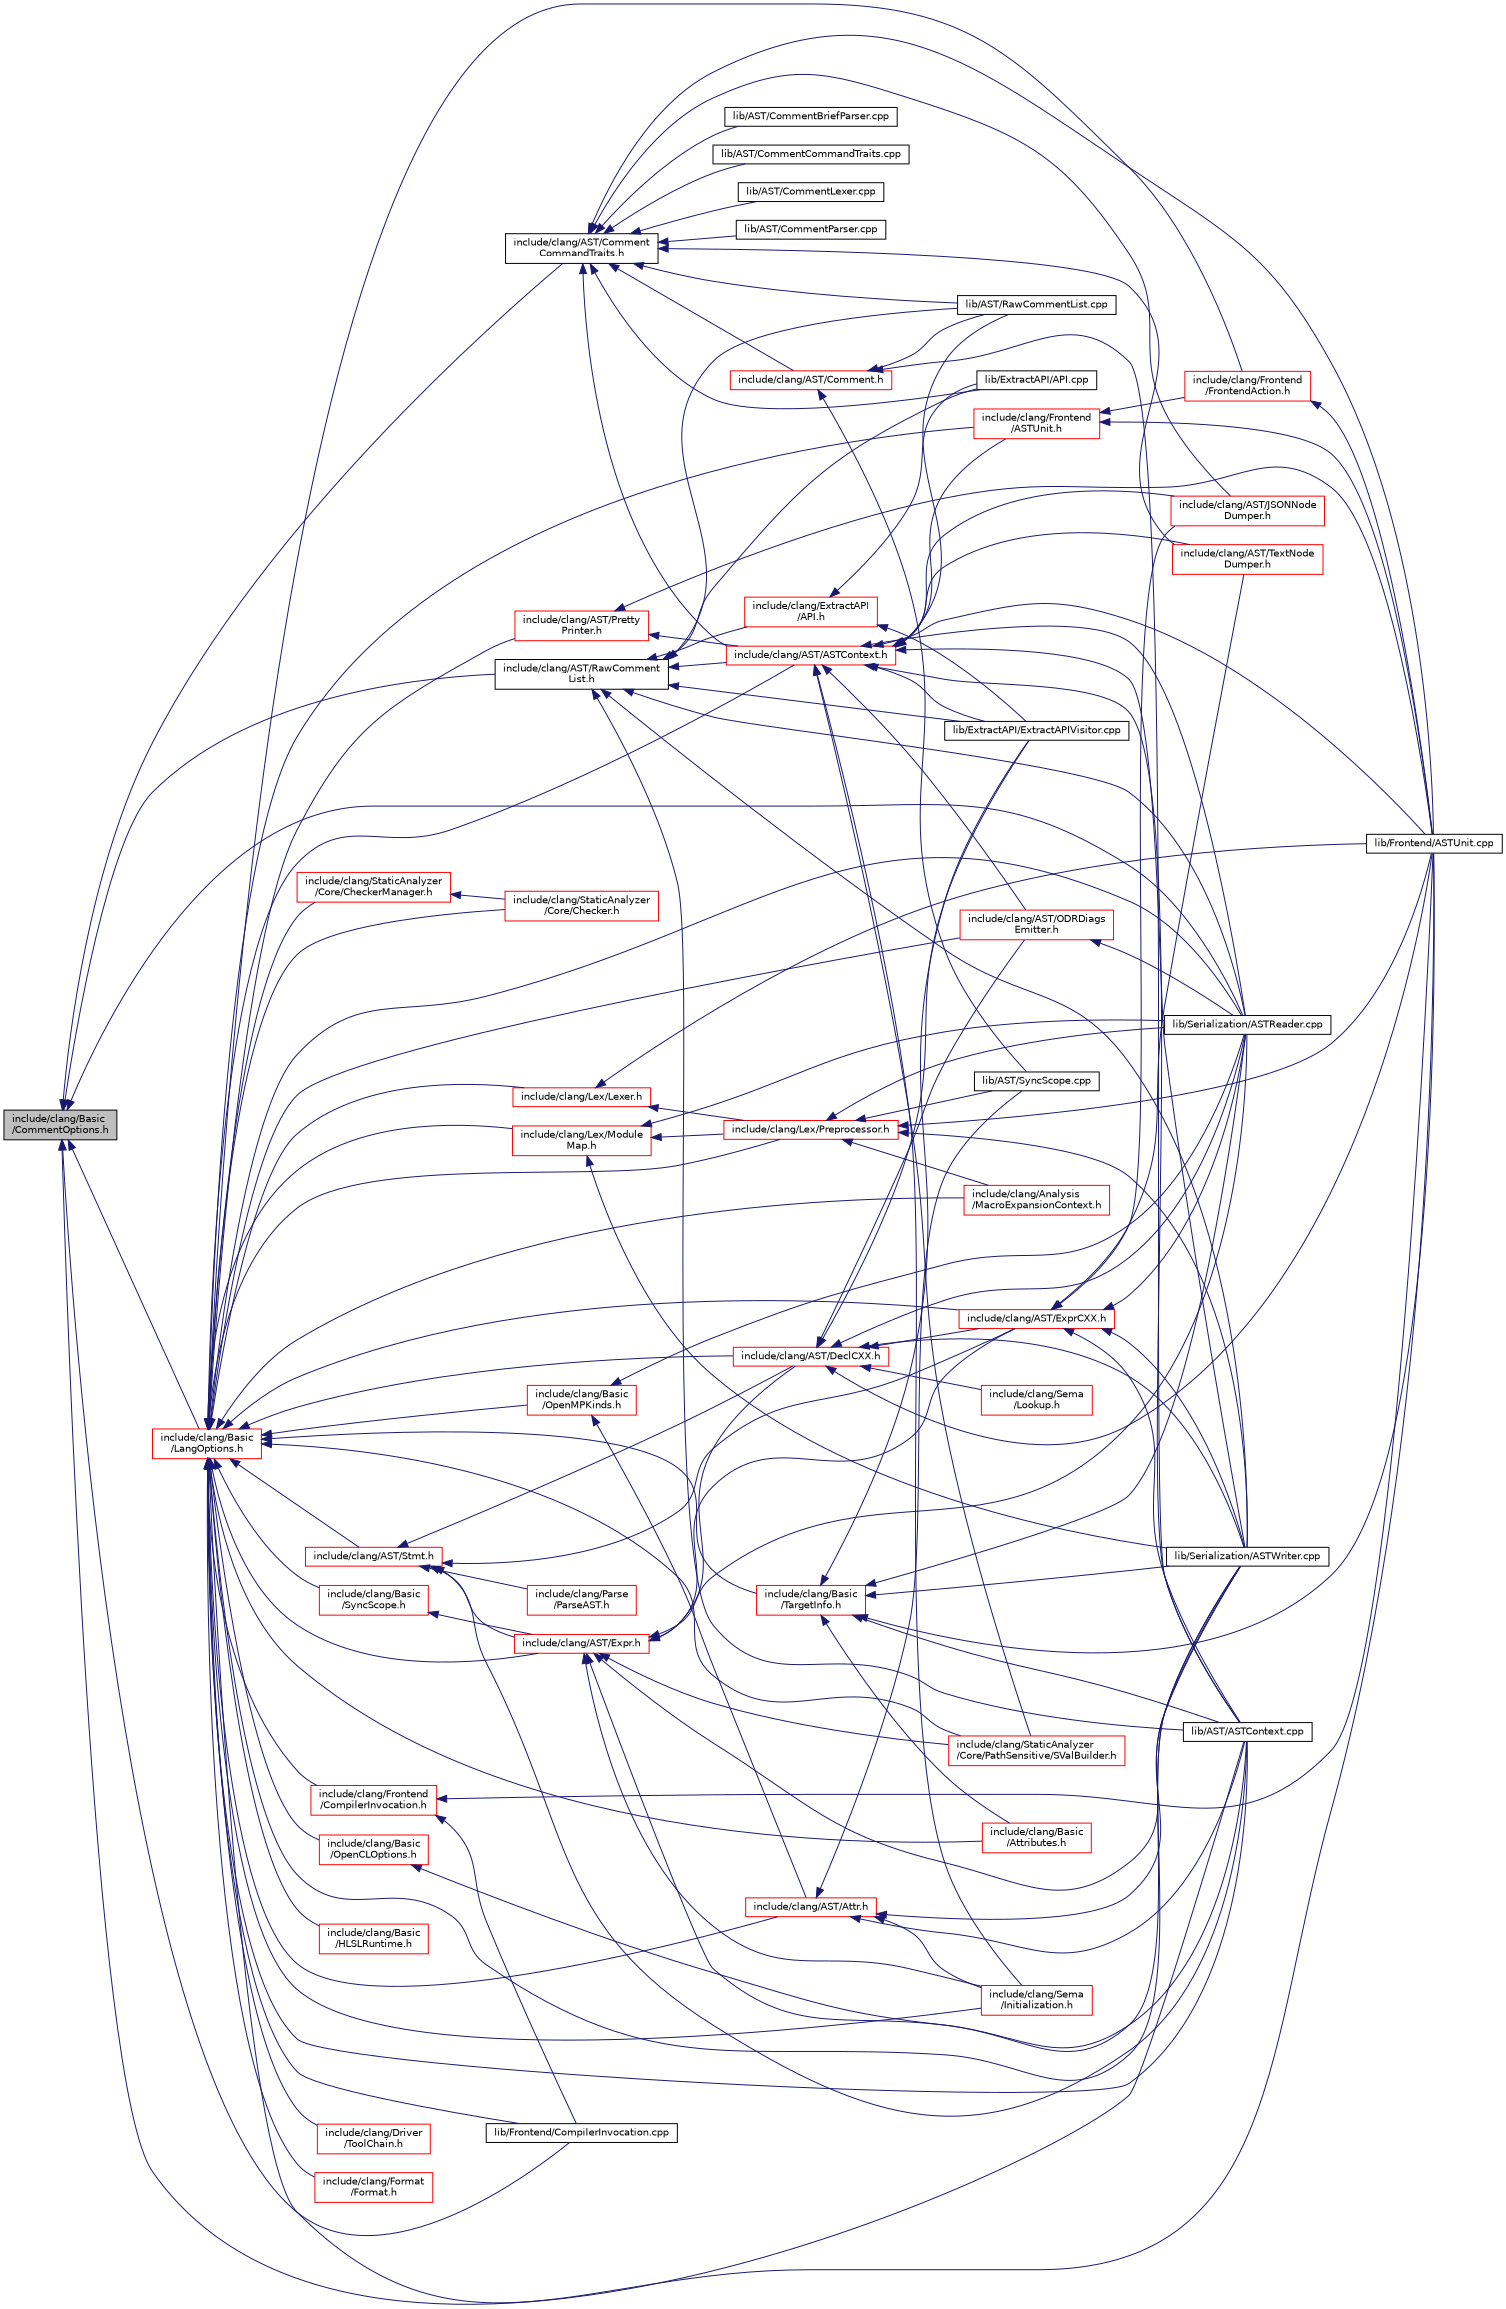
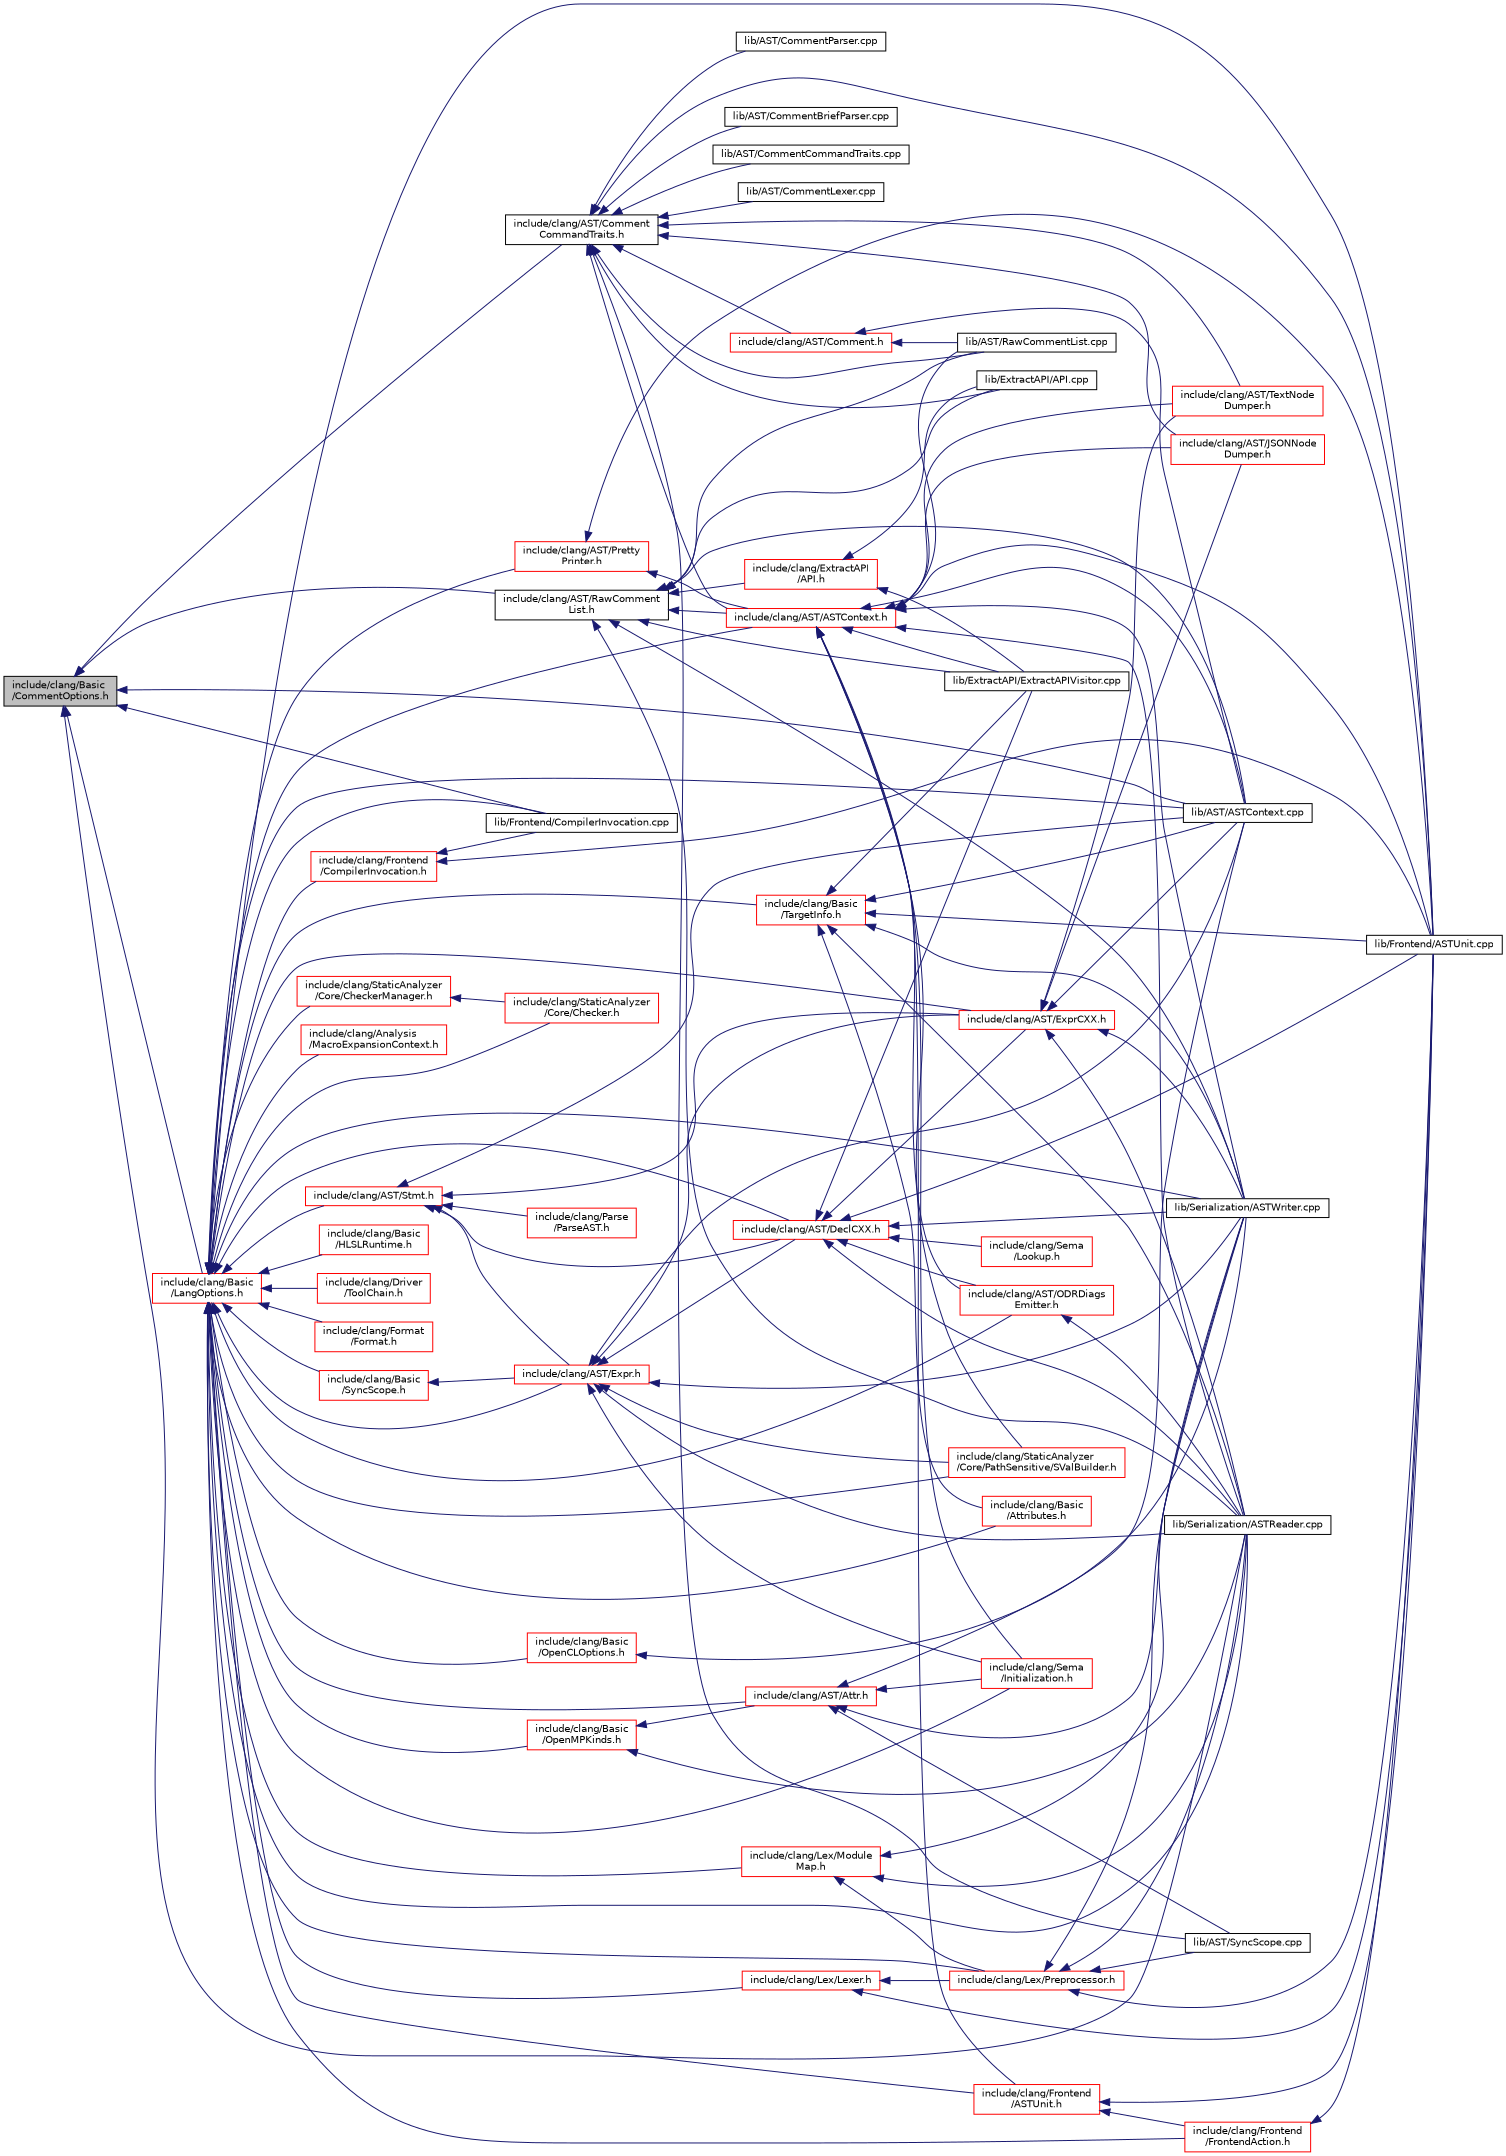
(924, 739) -> (679, 1198)
(934, 1168) -> none
